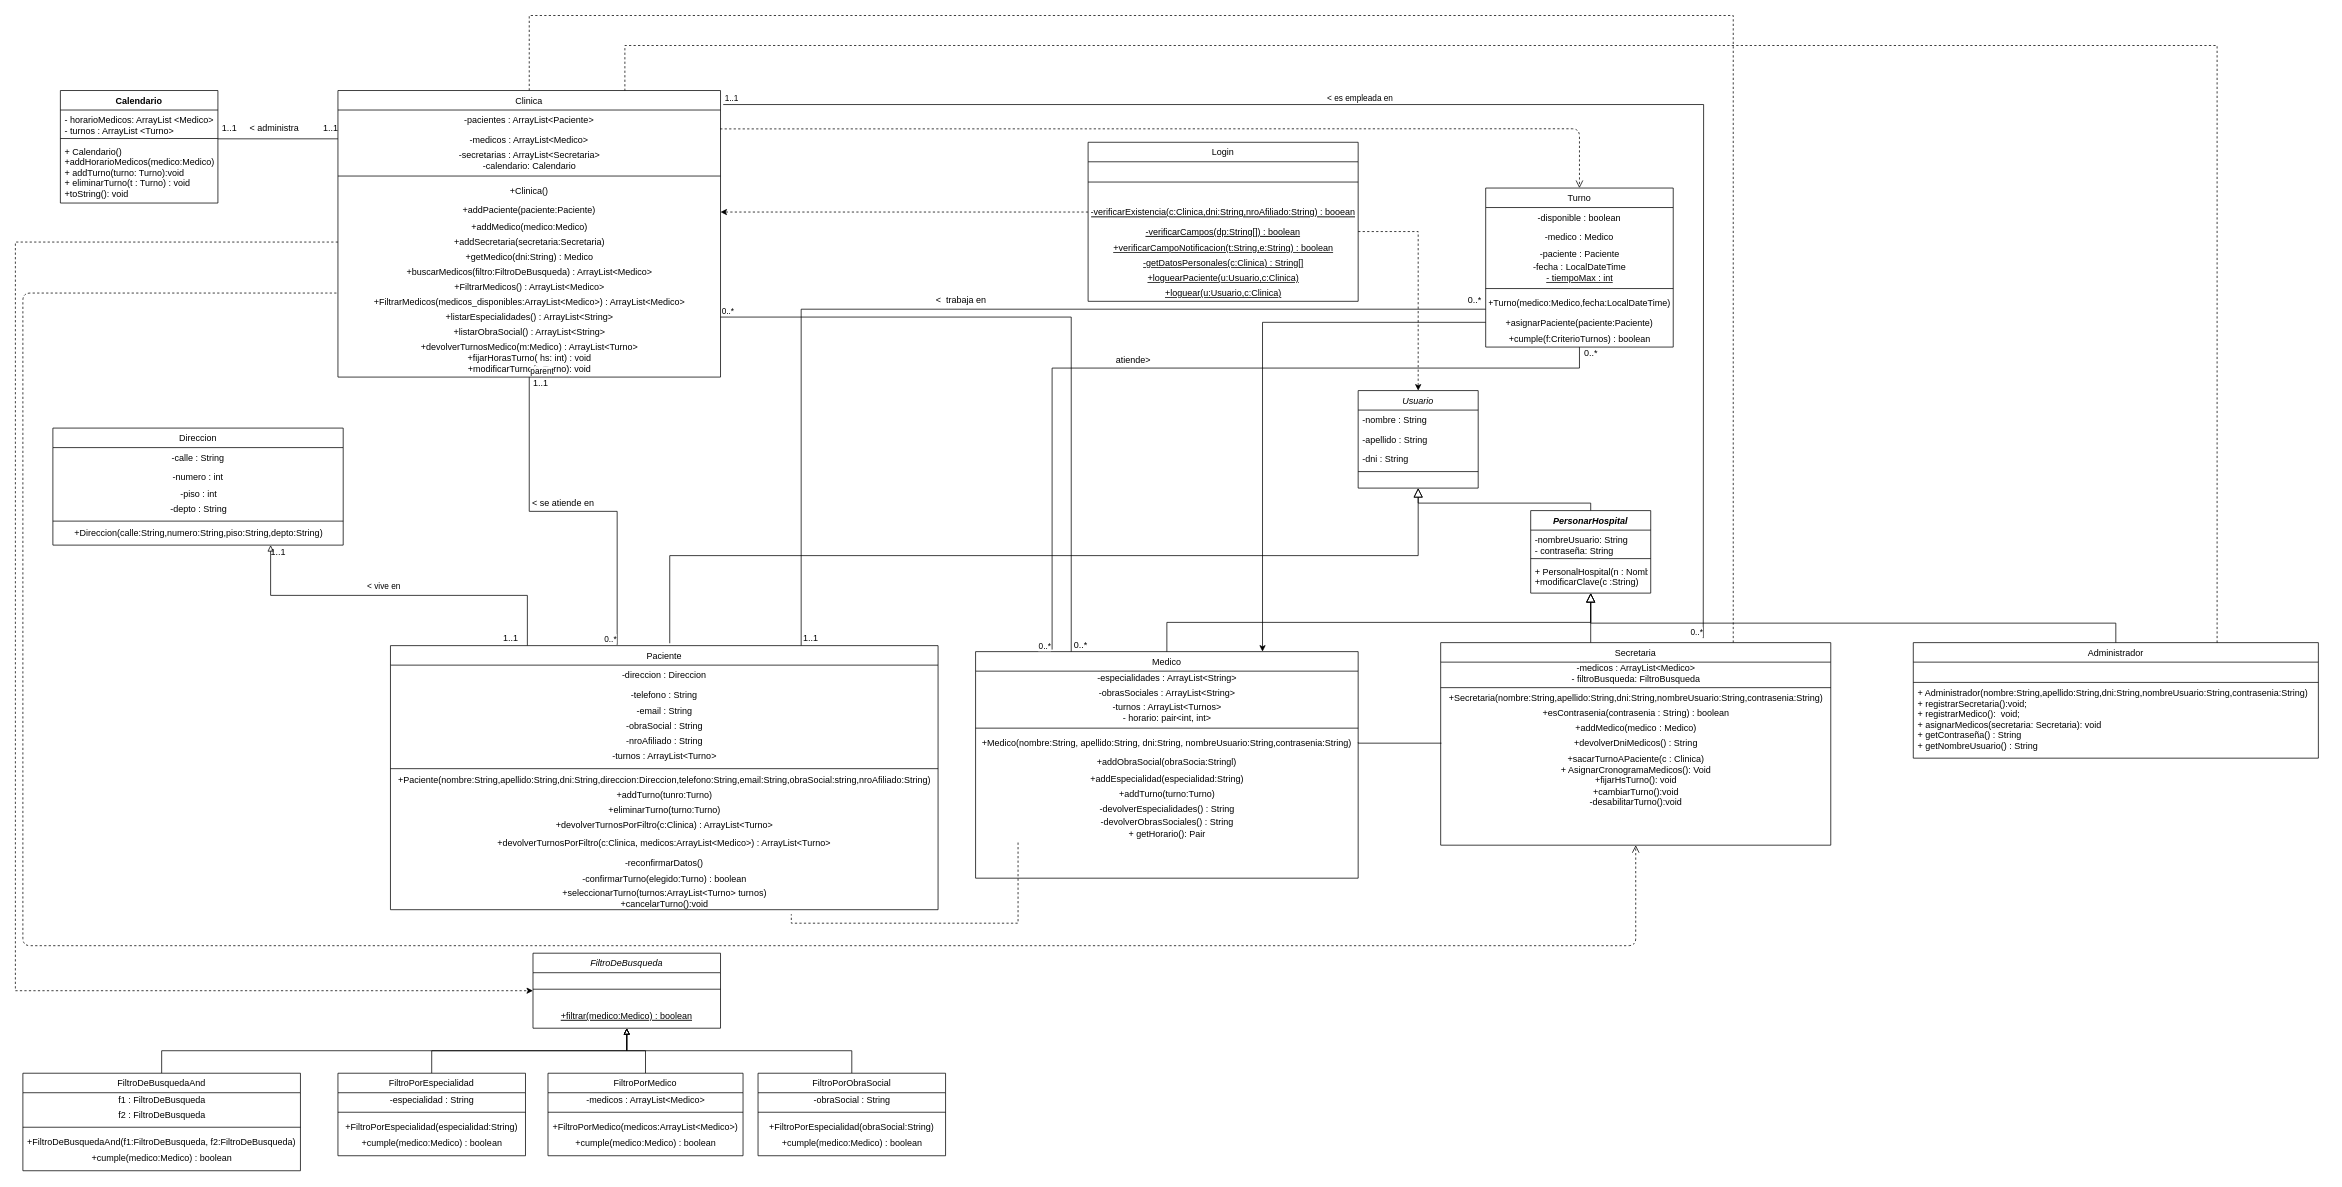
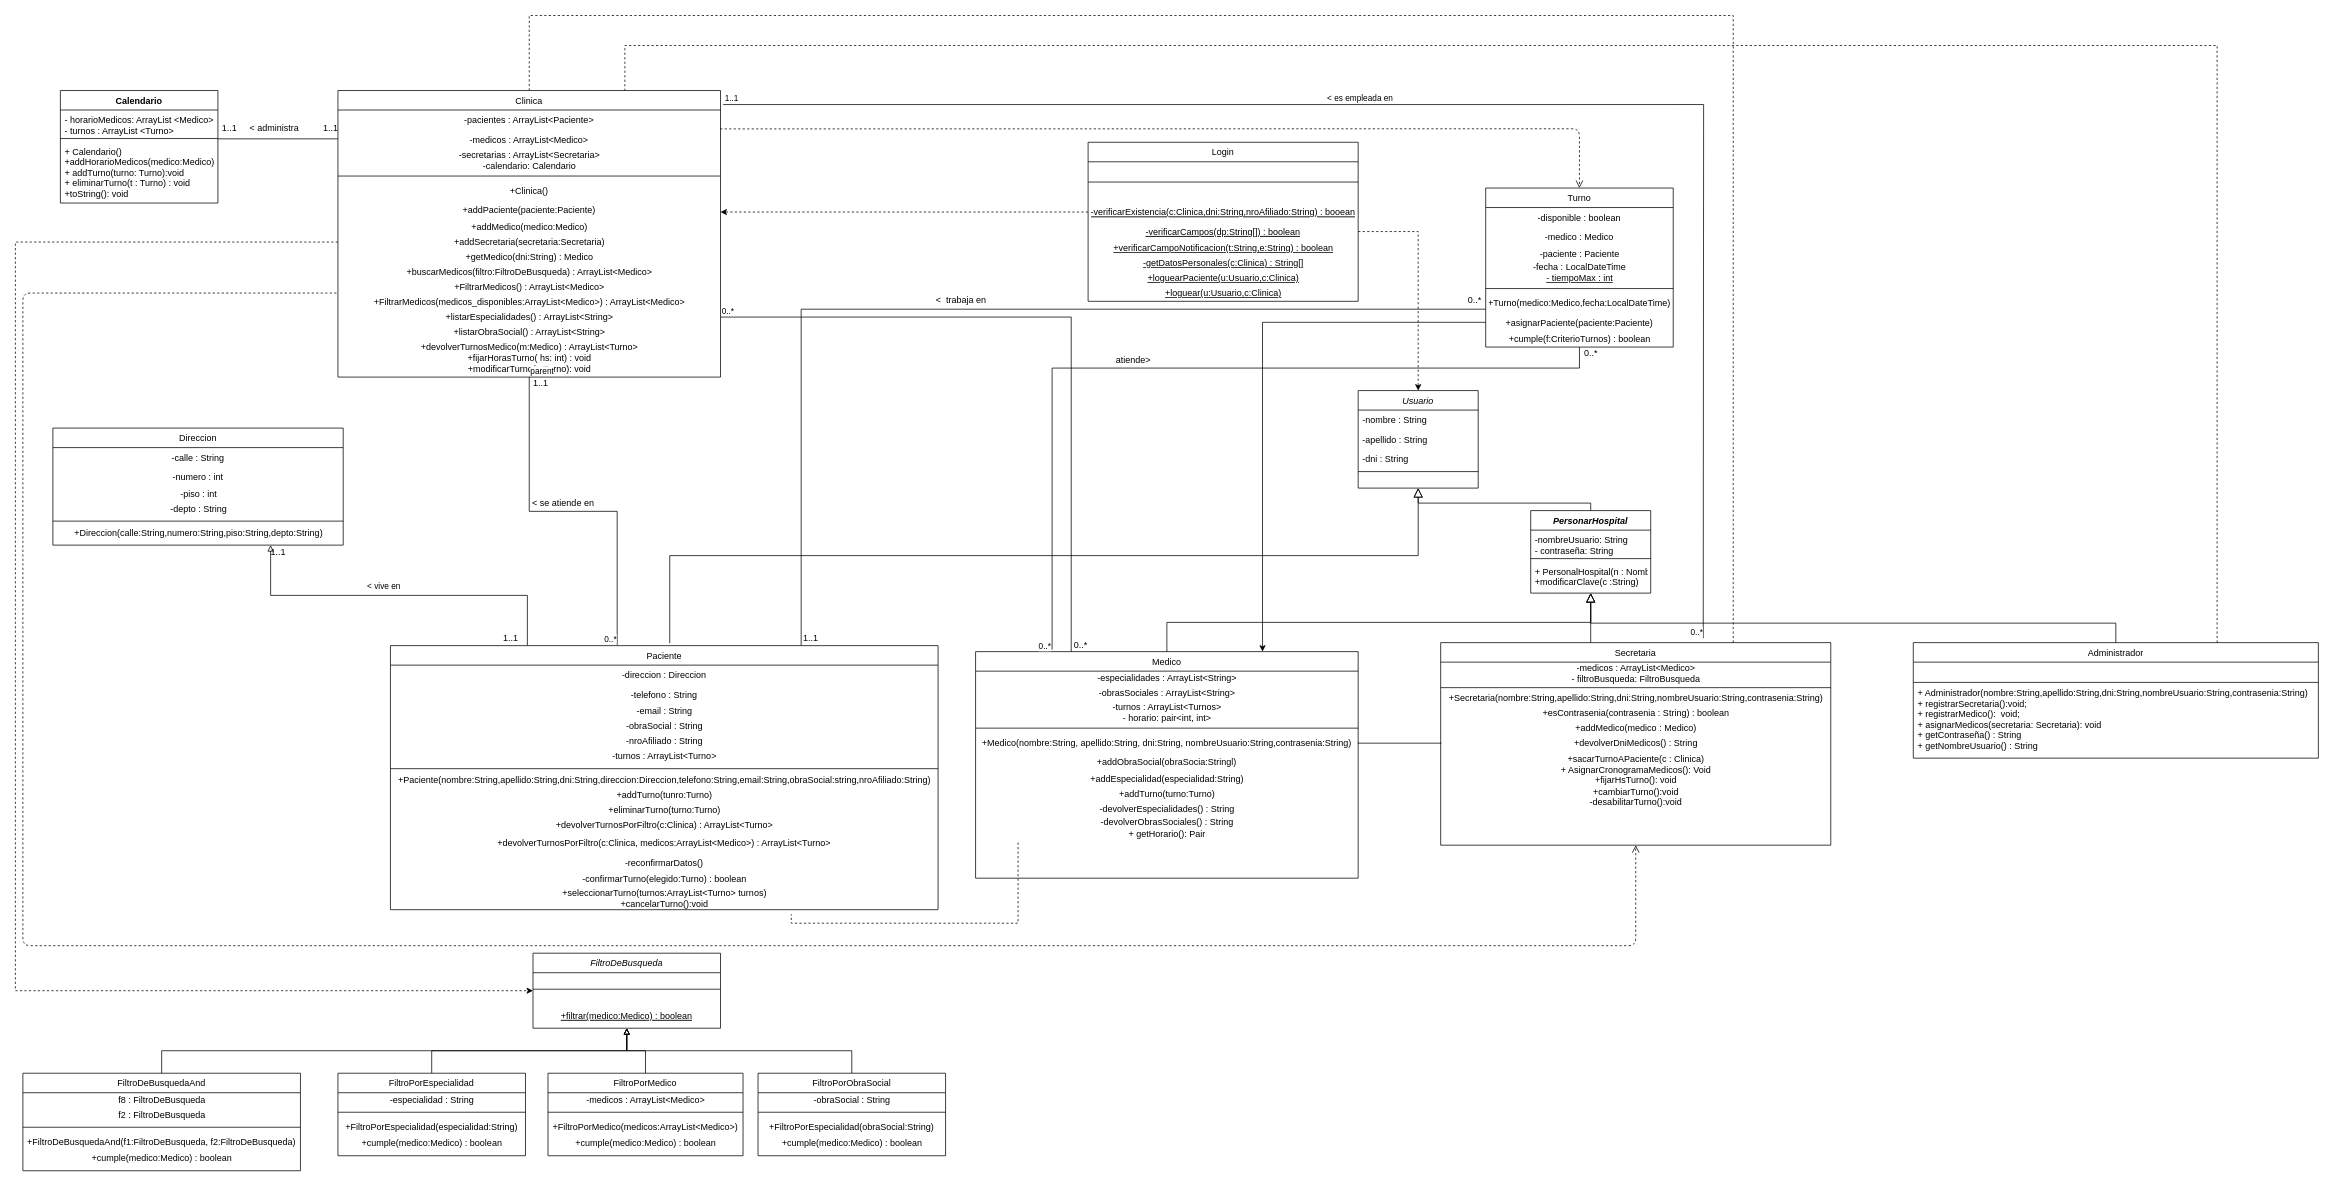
(162, 1100) -> (162, 1100)
